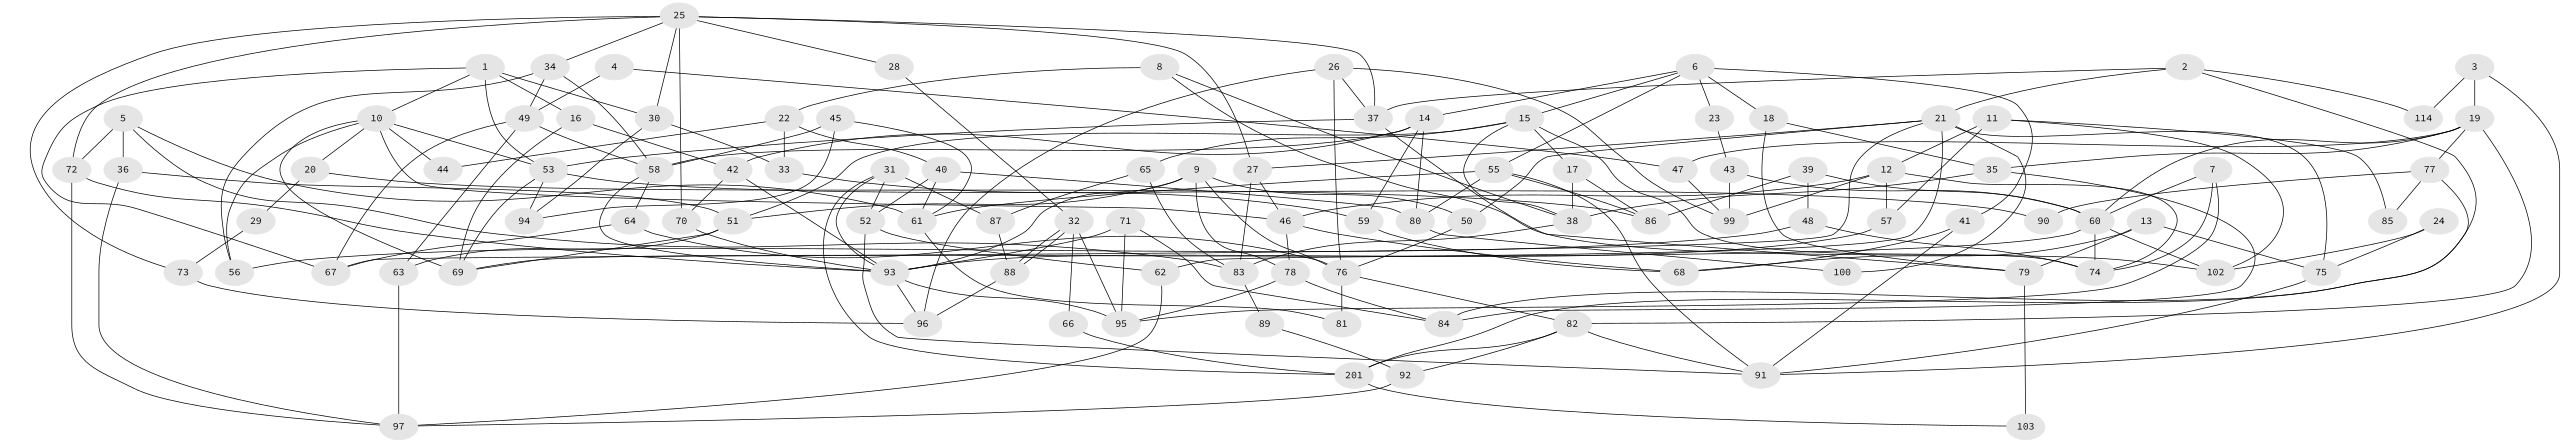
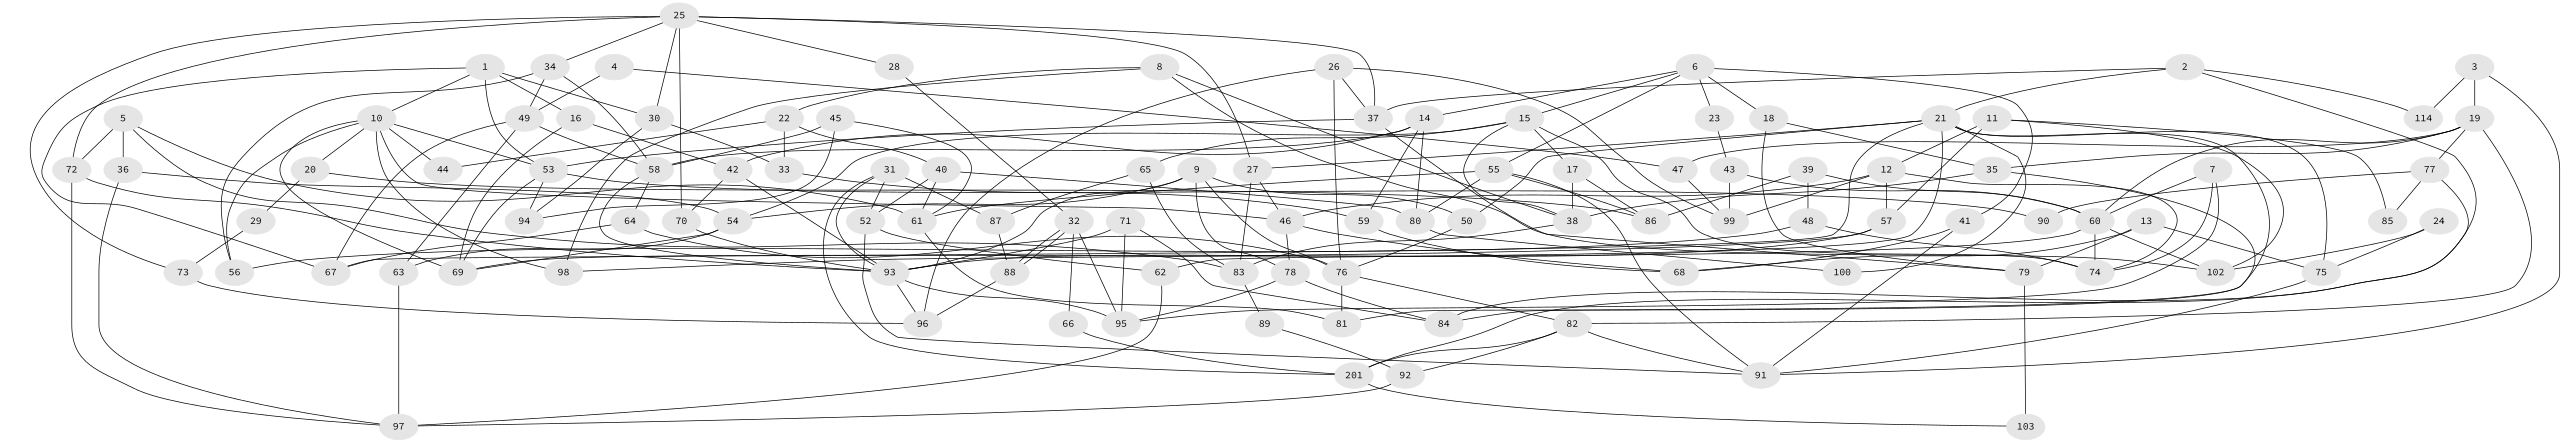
(733, 221) -> (733, 221)
none -> (2269, 222)
none -> (564, 273)
